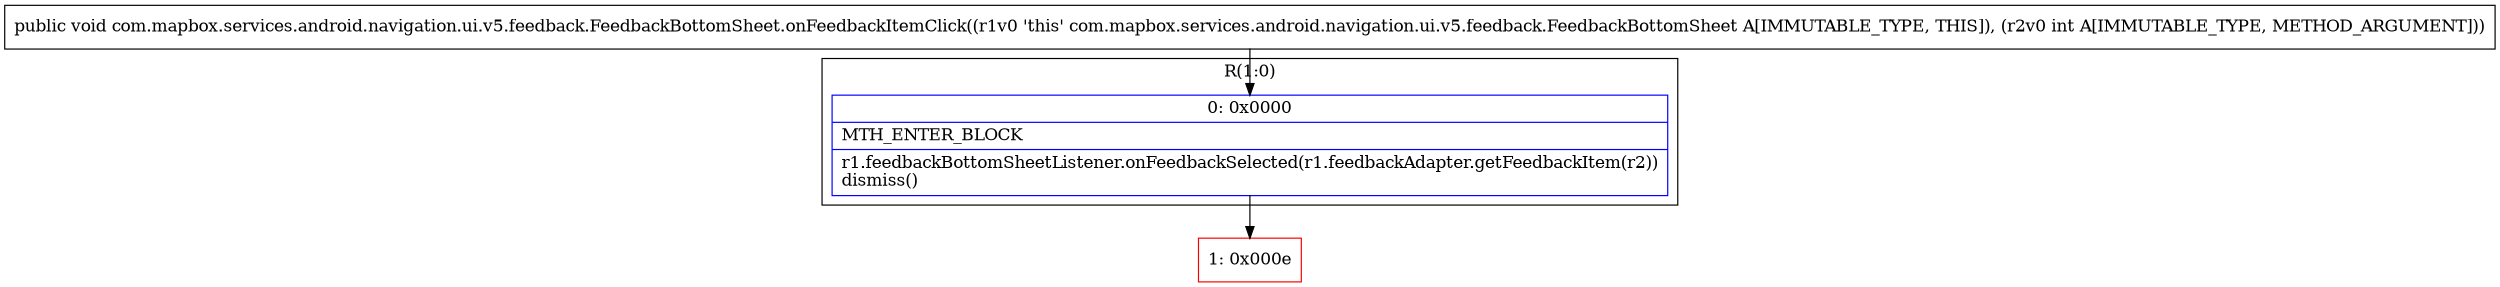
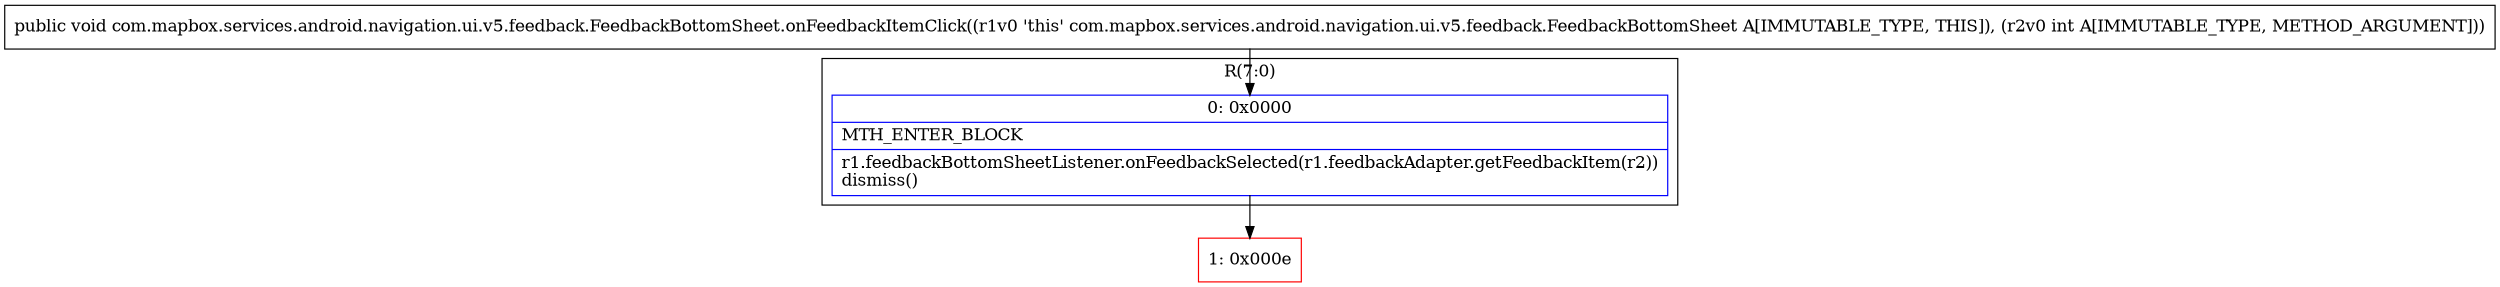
(1250, 72) -> (1250, 72)
